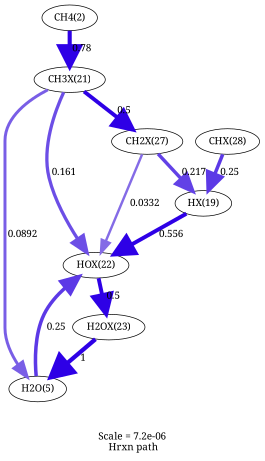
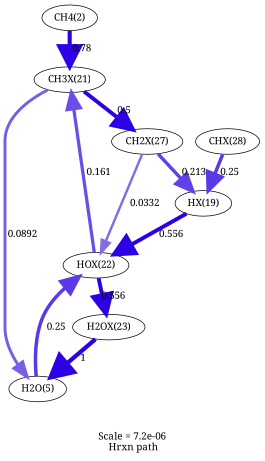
(47, 168) -> (84, 181)
(193, 172) -> (193, 172)
(112, 296) -> (112, 296)
